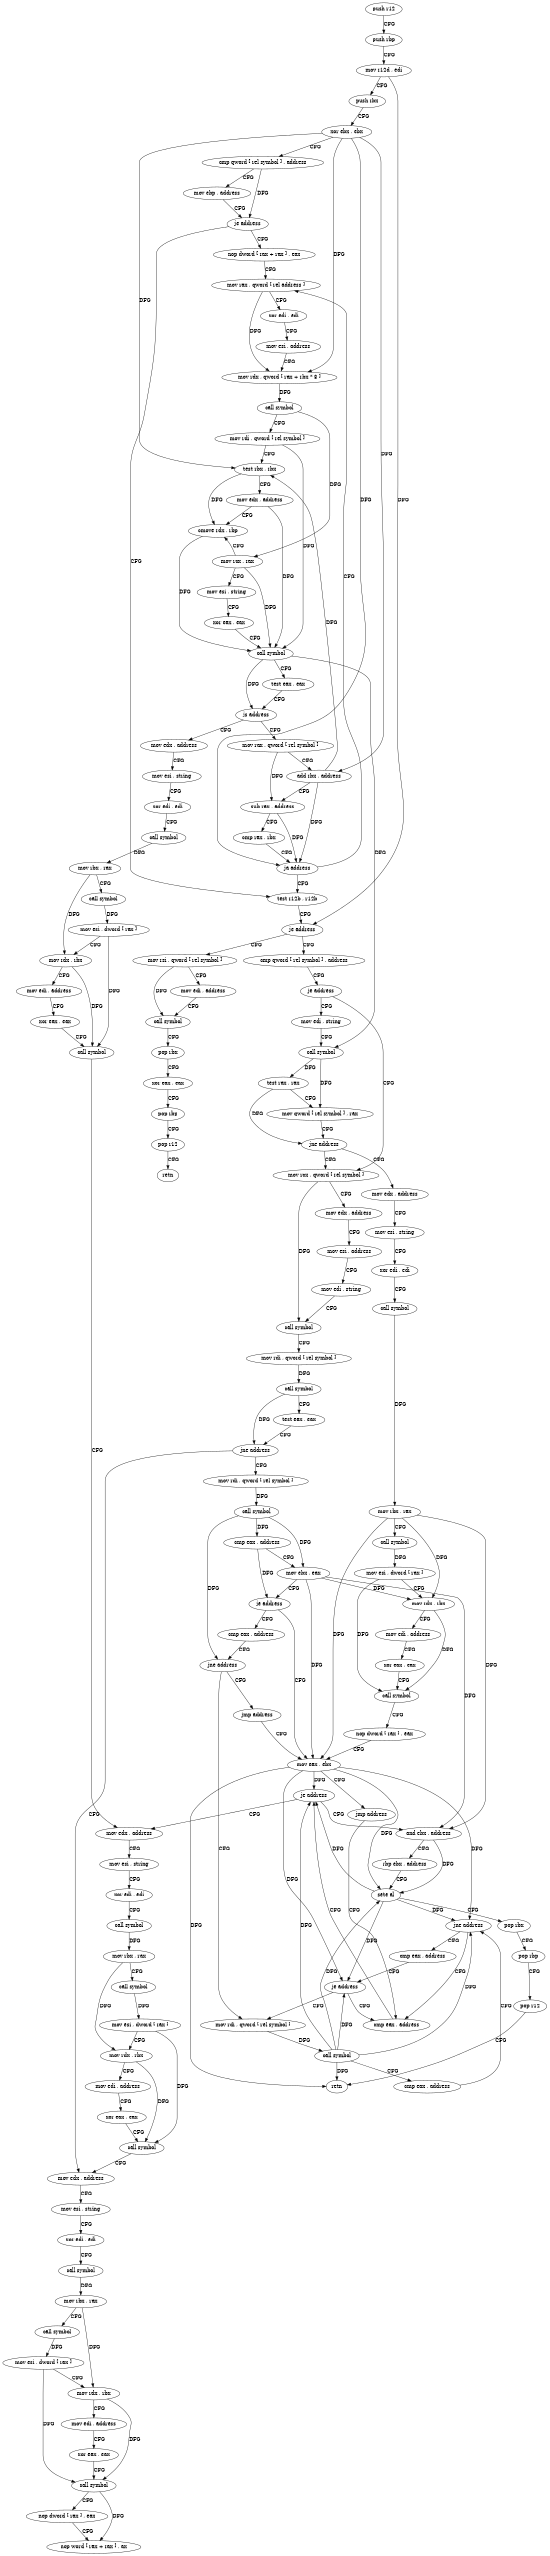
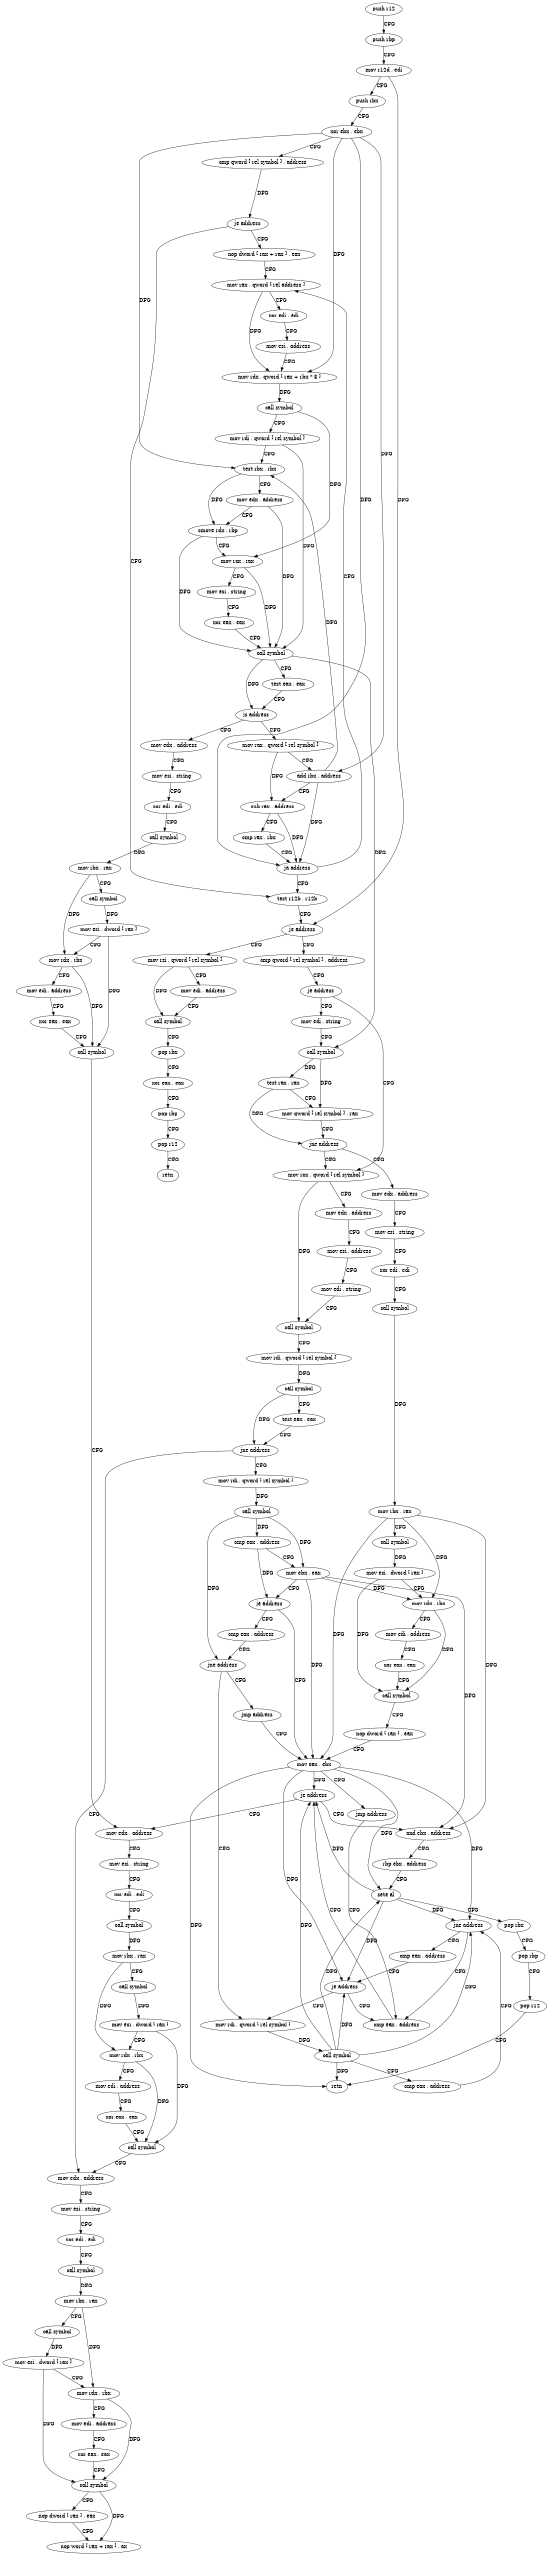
(217, 193) -> none
(232, 547) -> (217, 546)
(437, 1875) -> none
